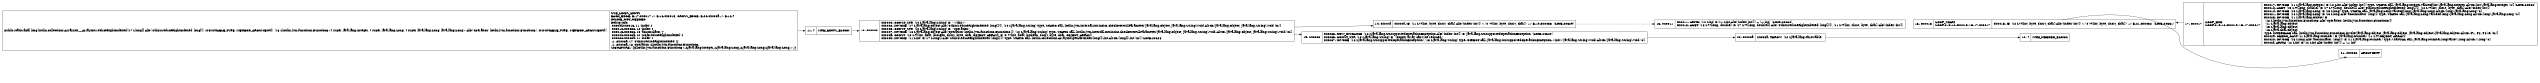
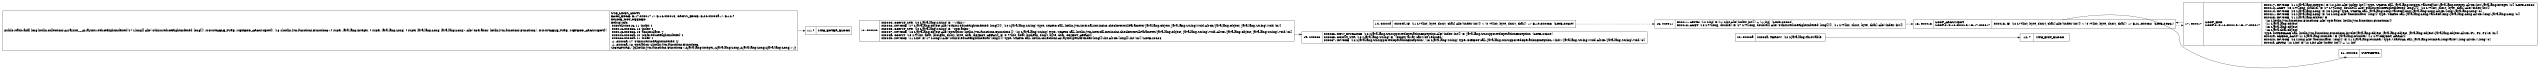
(1945, 22) -> (1950, 22)
none -> (1908, 24)
none -> (2179, 25)
(1333, 26) -> none
(834, 31) -> (834, 31)
(854, 31) -> none
(1690, 37) -> none
(2050, 37) -> (2050, 37)
(2370, 53) -> (2370, 53)
